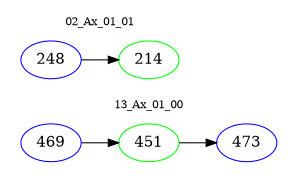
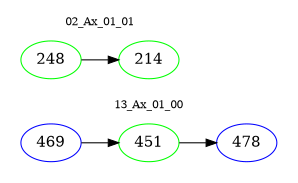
(51, 60) -> (51, 60)
(247, 143) -> (247, 143)
